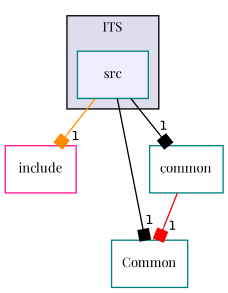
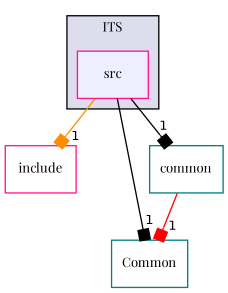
(113, 75) -> (113, 75)
